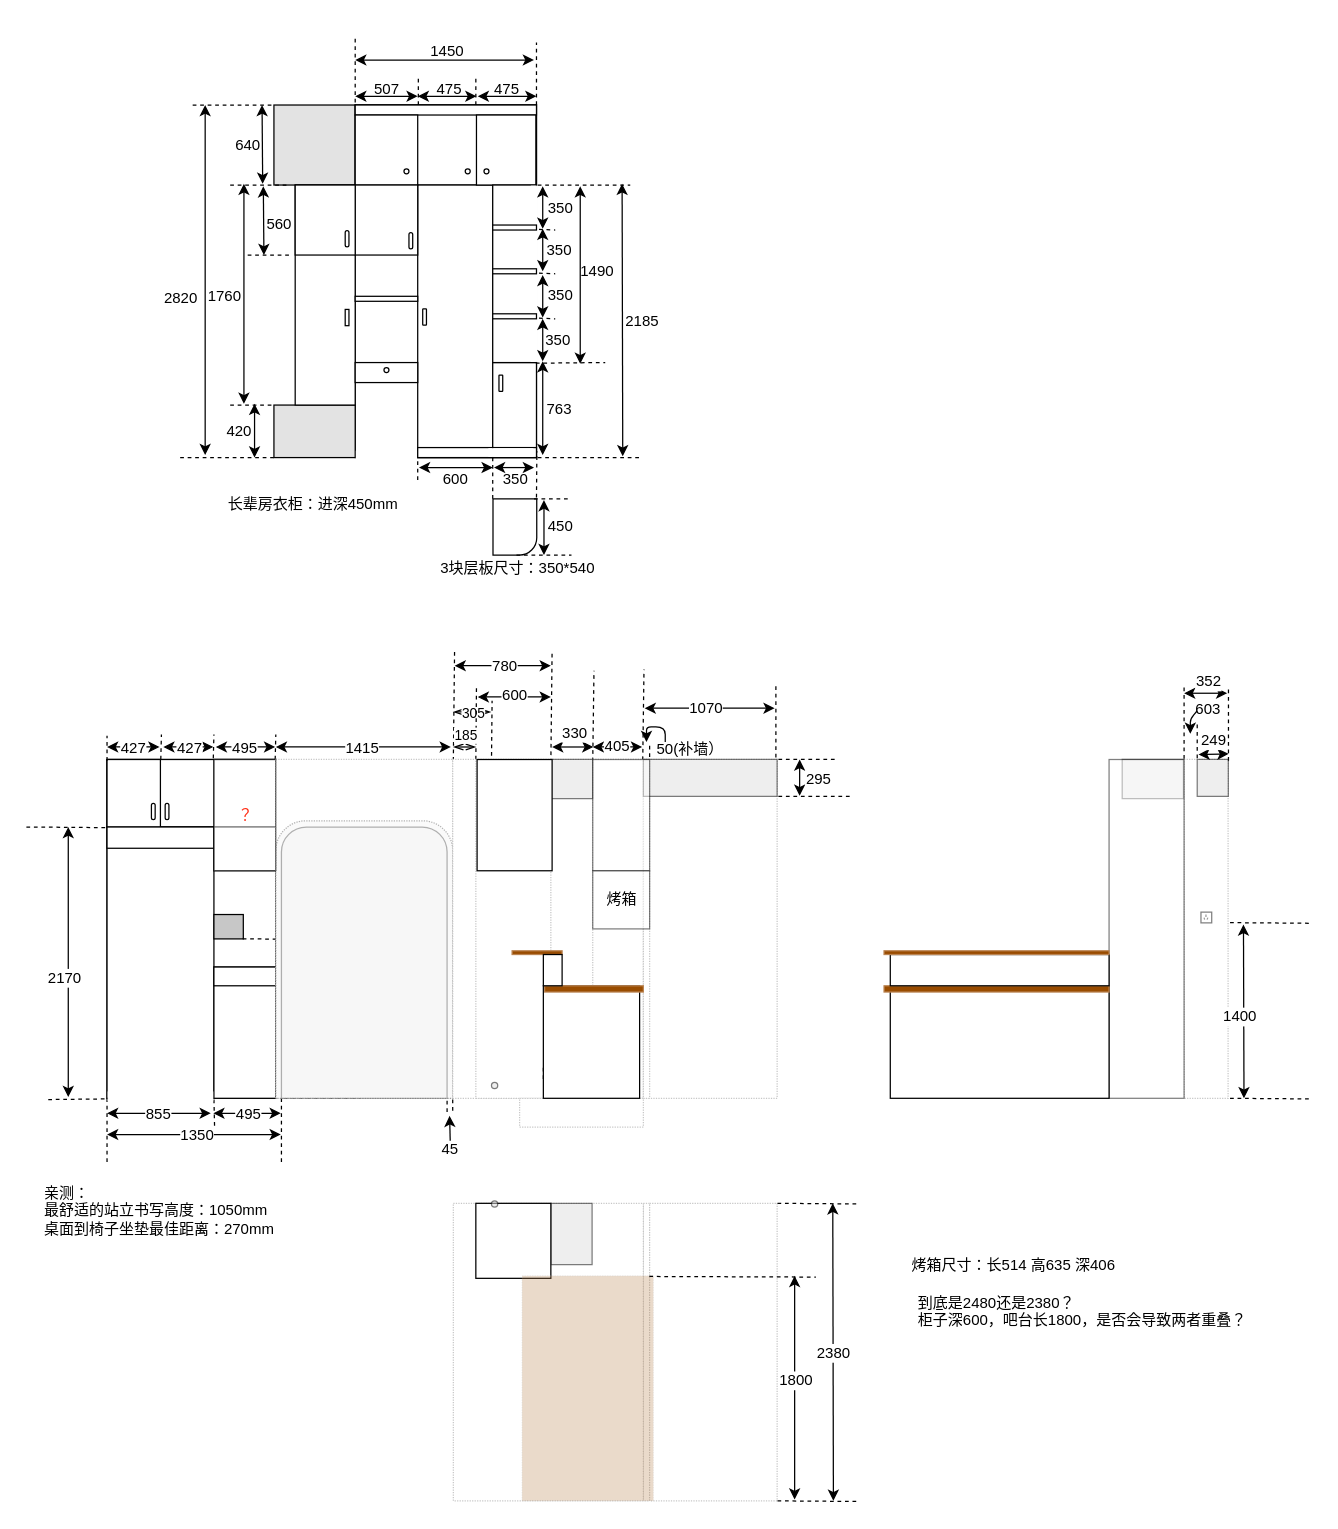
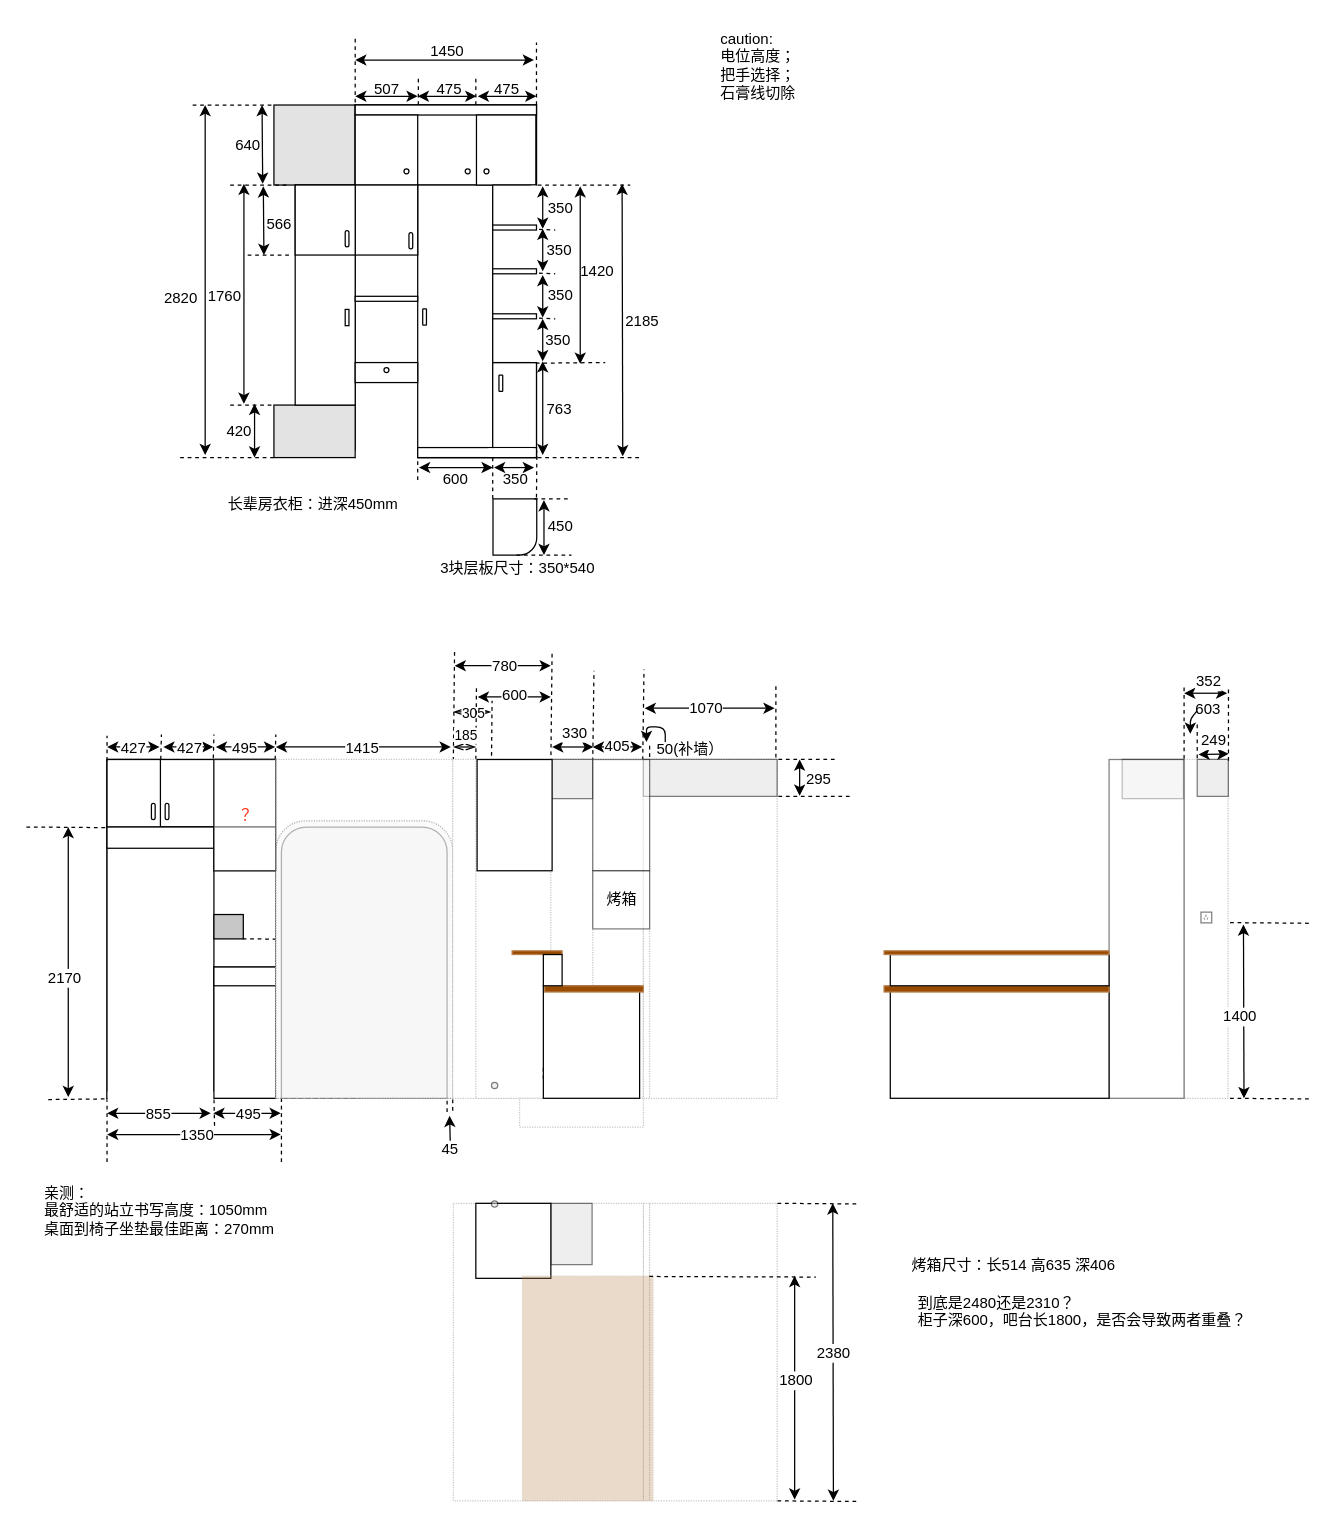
none -> (768, 70)
(279, 225) -> (279, 225)
(597, 272) -> (597, 272)
(1083, 1312) -> (1083, 1312)
